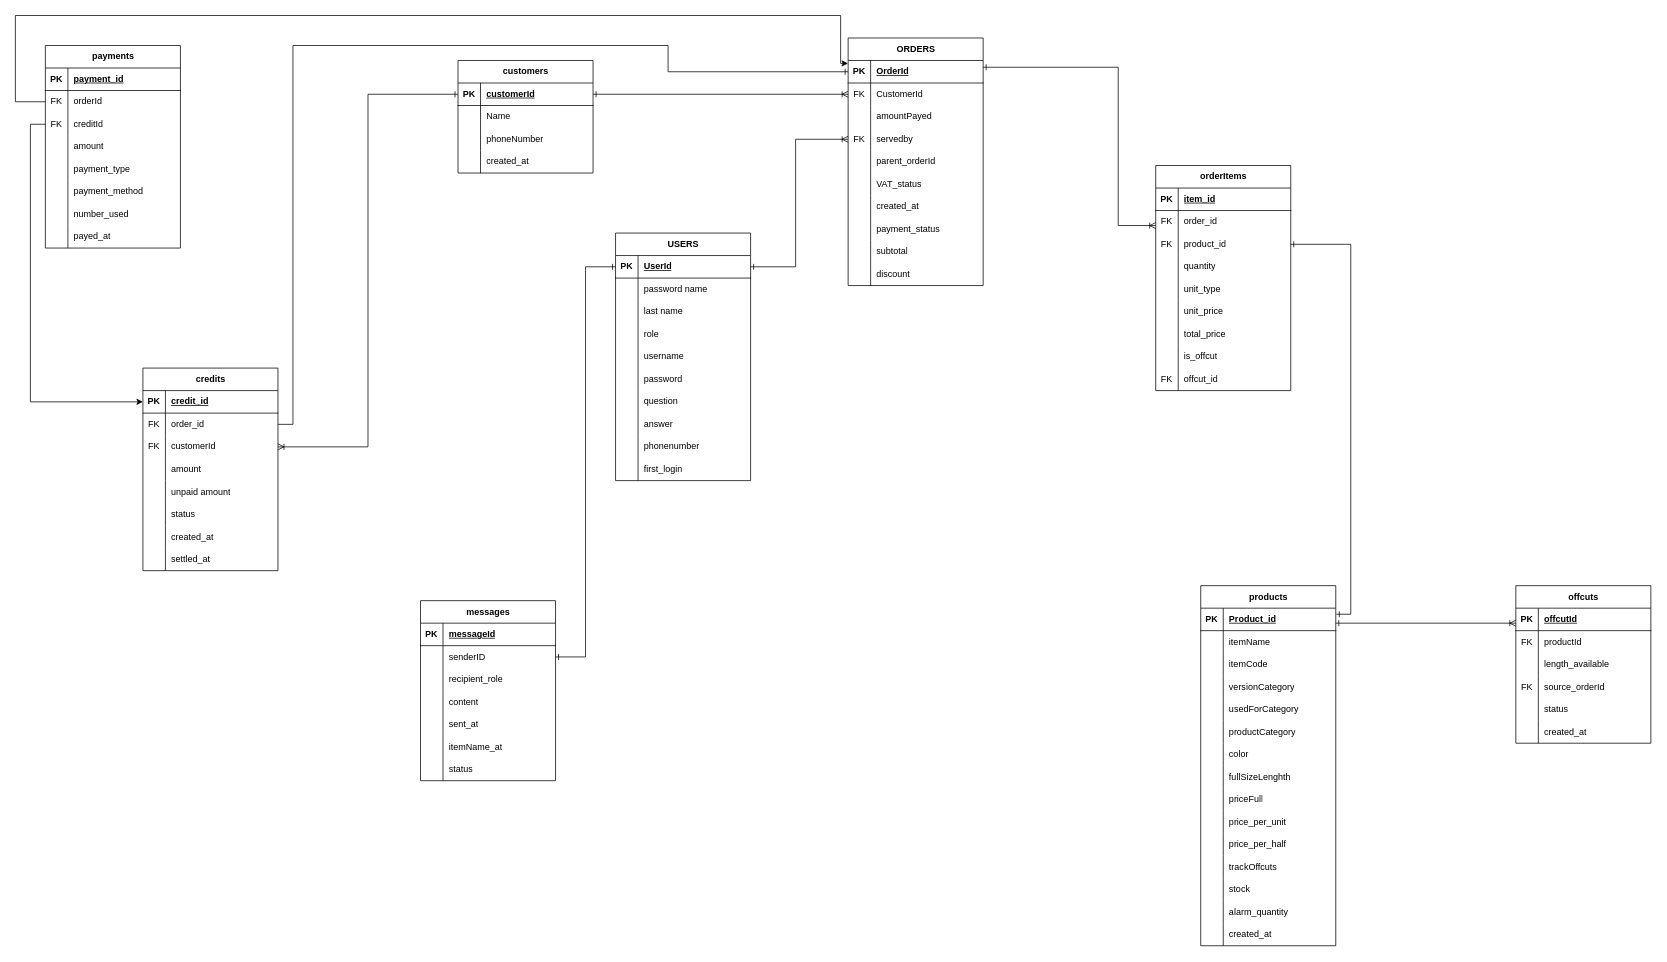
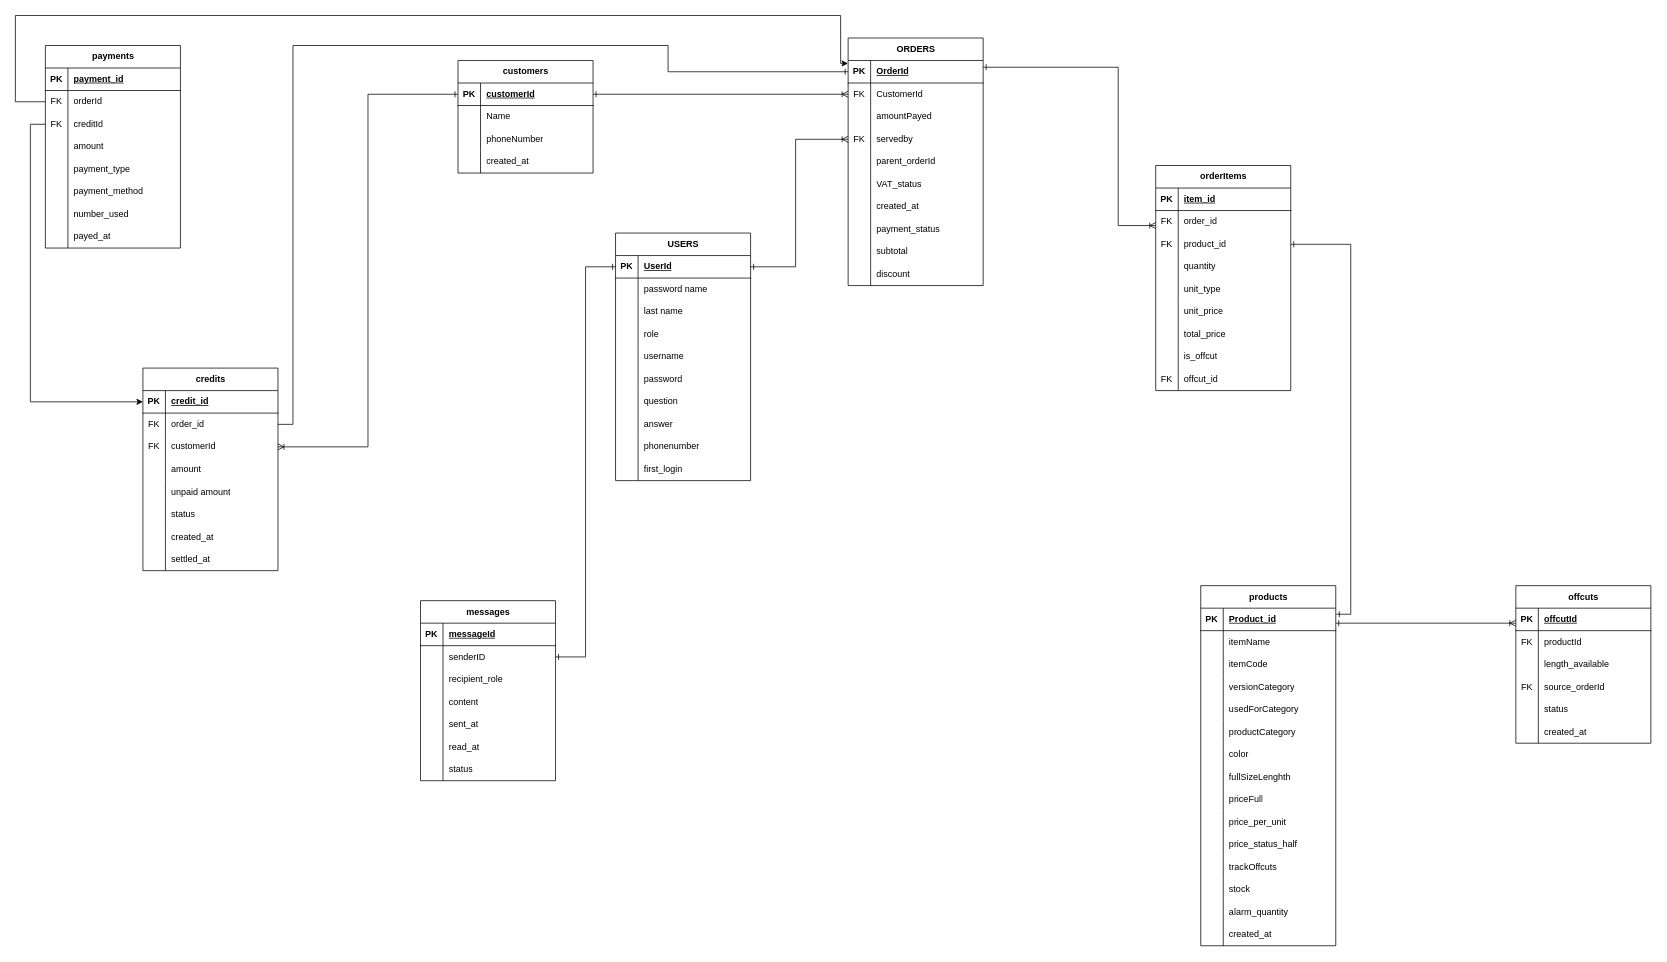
(475, 747) -> (467, 747)
(1262, 844) -> (1269, 844)
